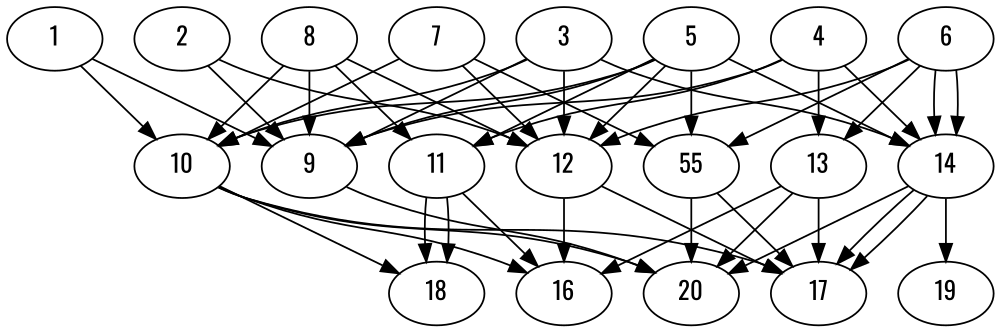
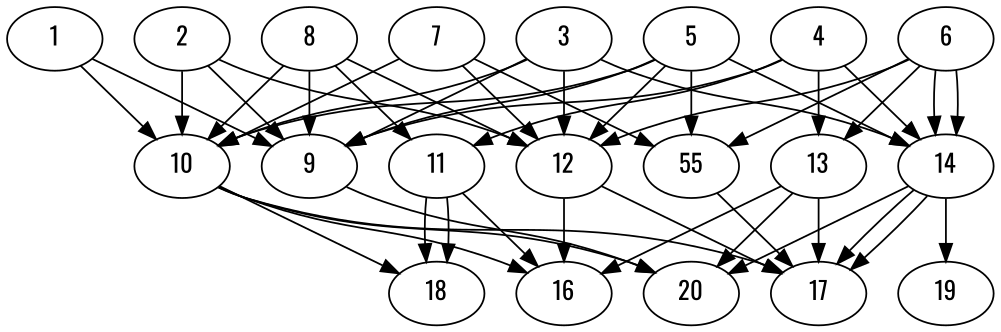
none -> (182, 90)
(572, 99) -> none
(691, 218) -> none
